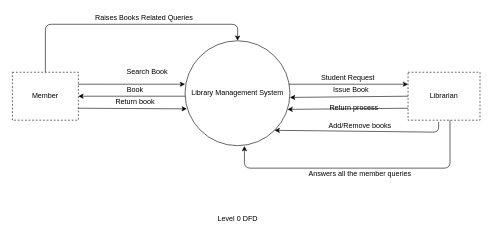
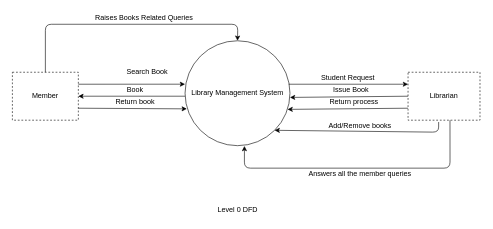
(354, 108) -> (354, 102)
(238, 219) -> (238, 210)
